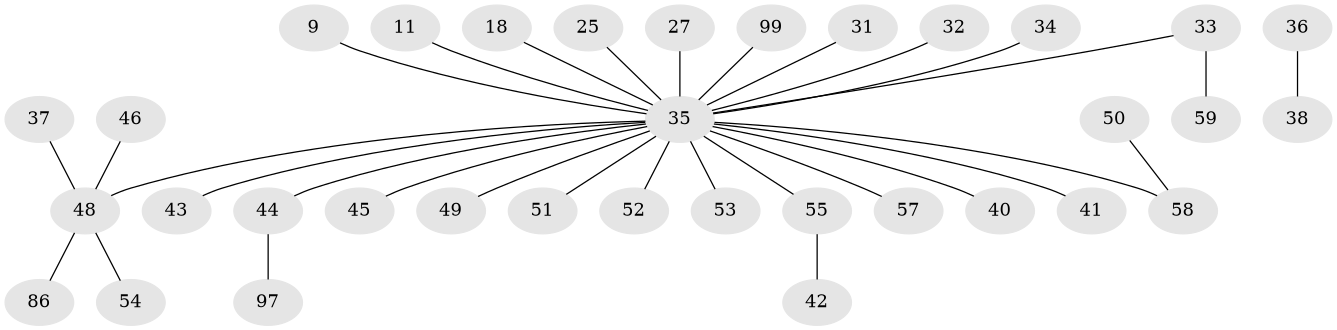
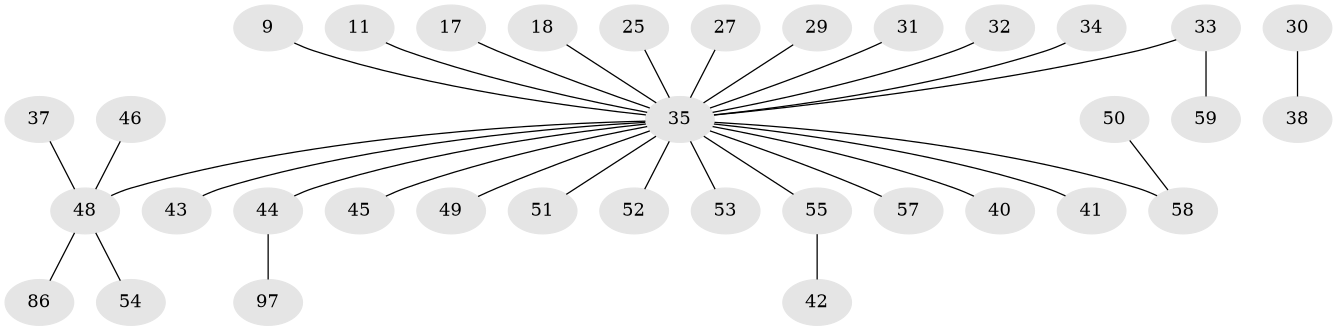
none -> (451, 28)
(771, 28) -> (817, 28)
(1298, 28) -> (1298, 28)
